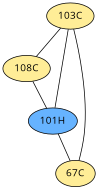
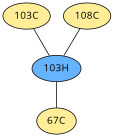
(48, 42) -> none
(84, 95) -> none
(53, 121) -> (57, 69)
